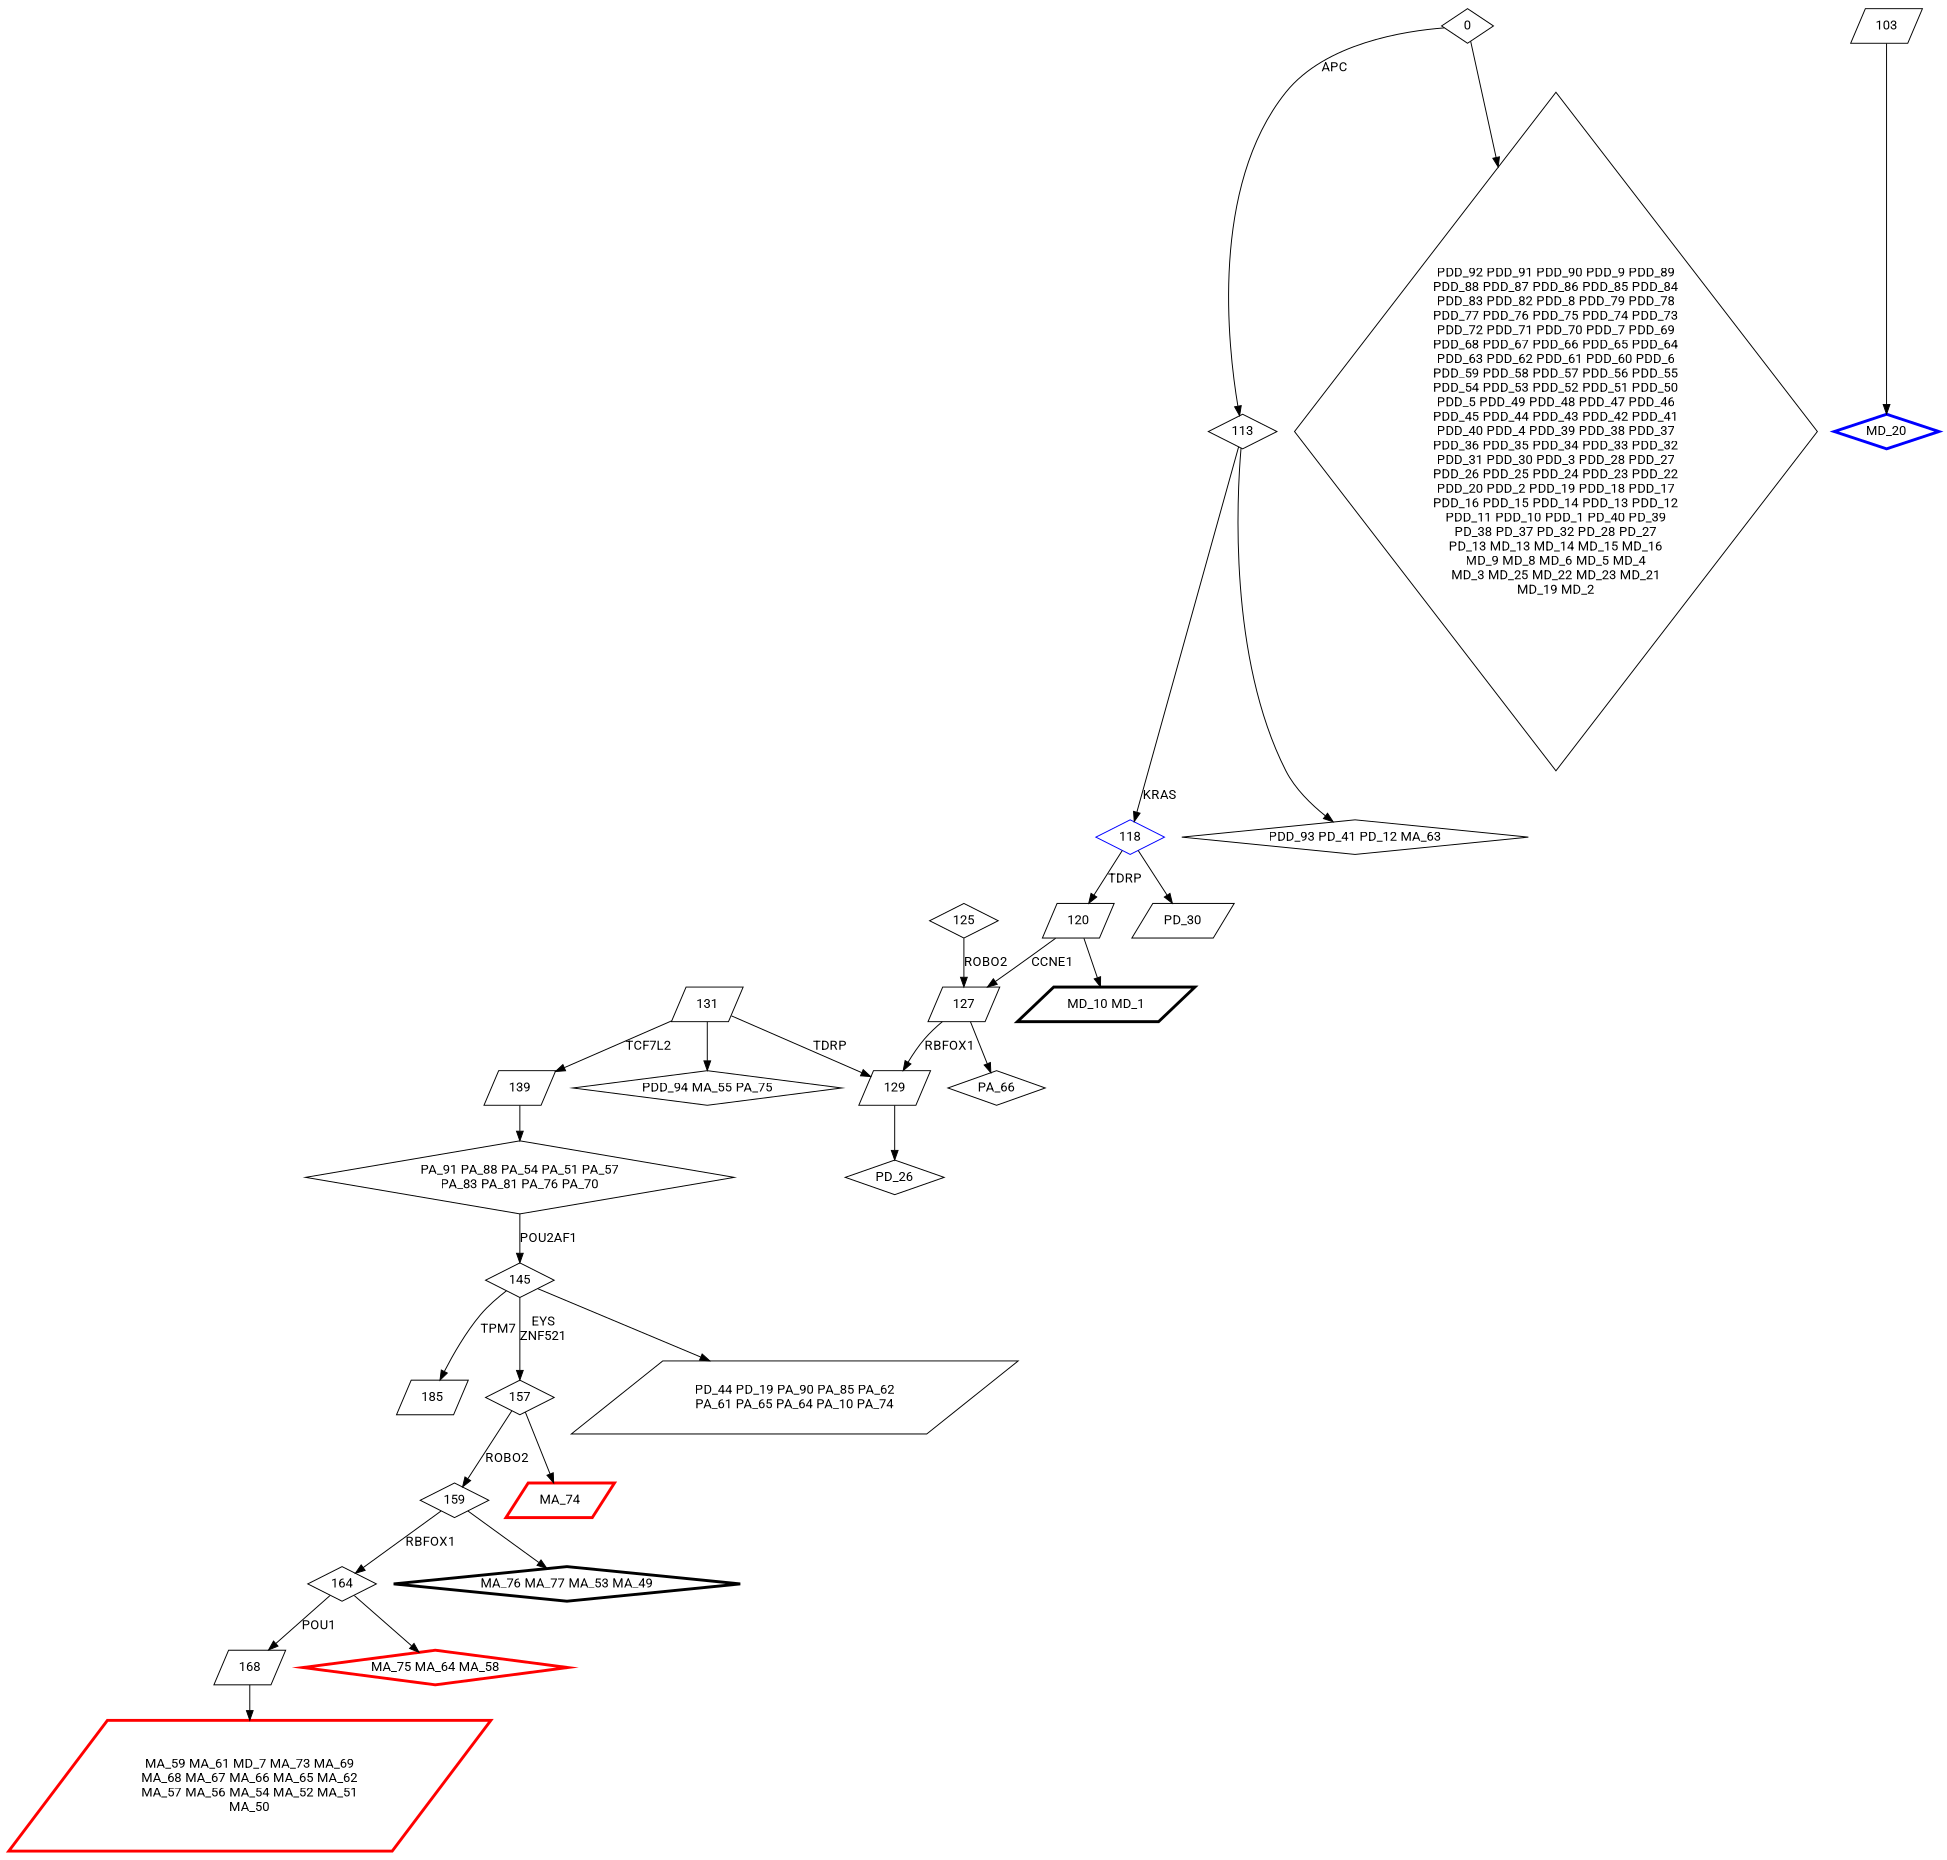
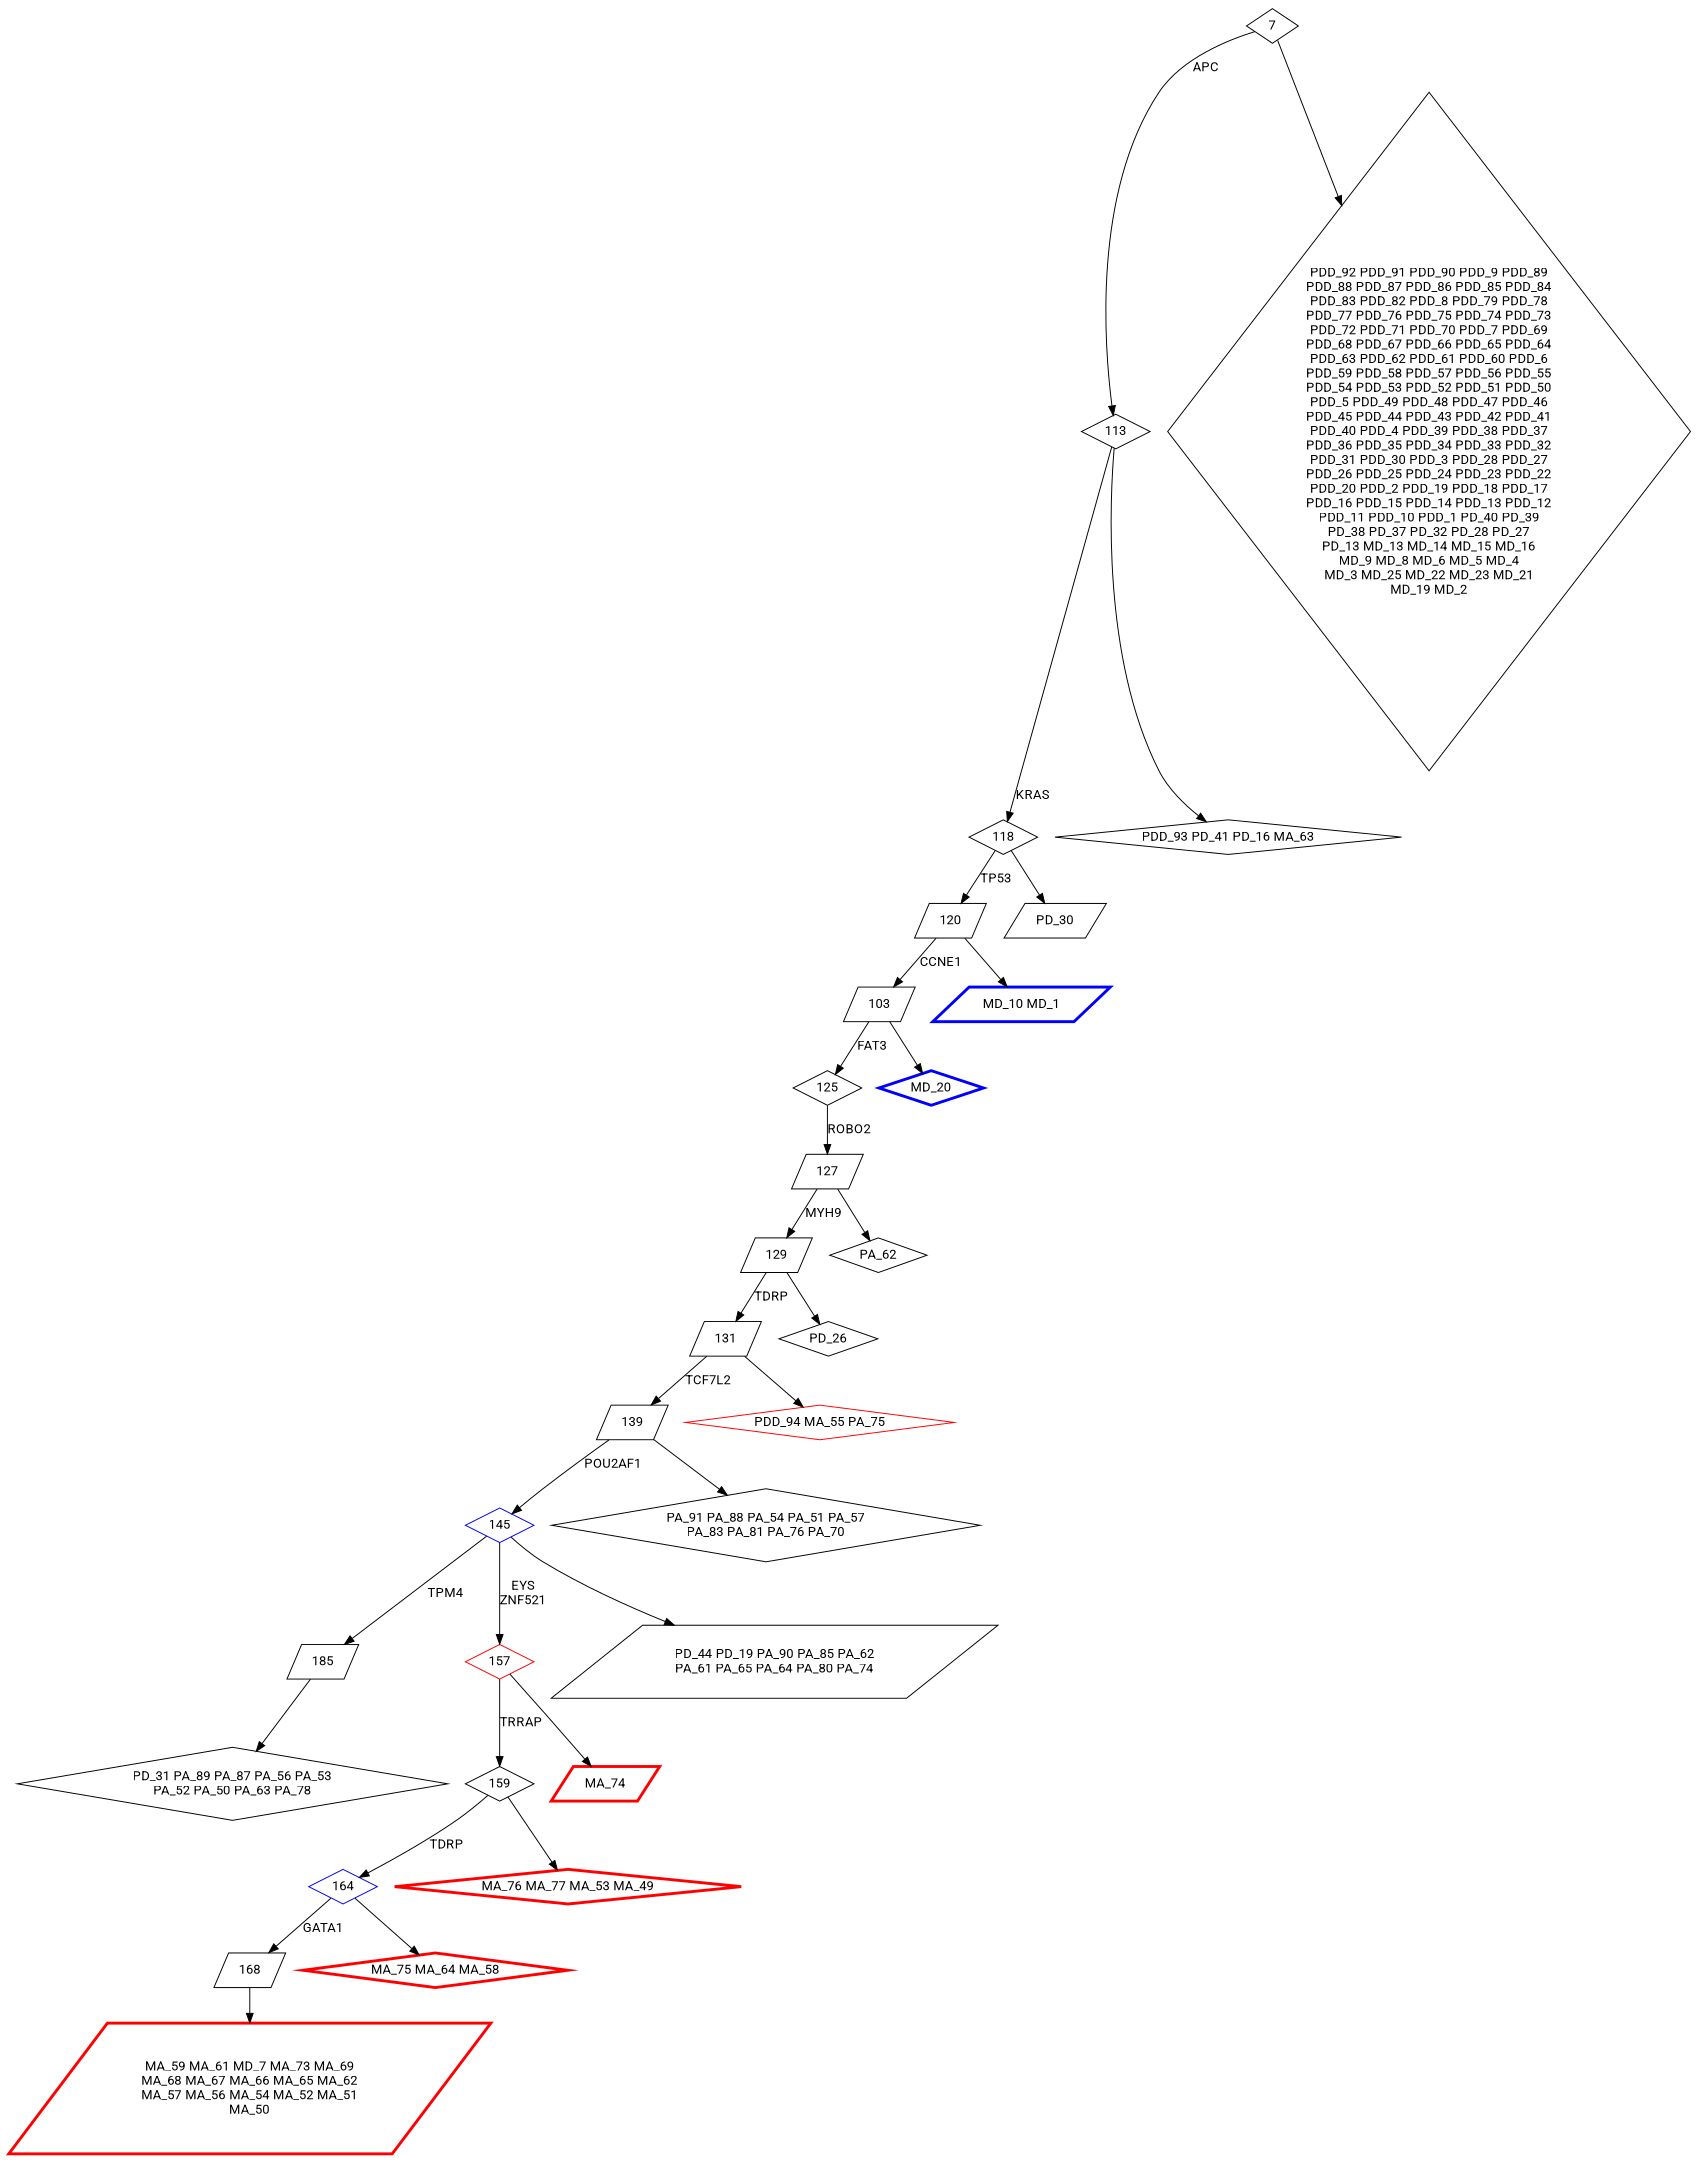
(1468, 26) -> (1272, 26)
(1130, 837) -> (1003, 837)
(1355, 837) -> (1228, 837)
(1125, 879) -> (996, 879)
(1026, 960) -> (918, 959)
(1106, 1004) -> (1022, 1004)
(797, 1044) -> (754, 1293)
none -> (855, 1044)
(949, 1046) -> (824, 1213)
(707, 1088) -> (820, 1422)
(997, 1088) -> (878, 1255)
(520, 1233) -> (564, 1473)
(520, 1280) -> (500, 1525)
(498, 1329) -> (445, 1594)
(520, 1397) -> (500, 1662)
(795, 1397) -> (775, 1662)
(507, 1458) -> (521, 1723)
(430, 1542) -> (447, 1845)
(342, 1584) -> (343, 1887)
(567, 1584) -> (568, 1887)
(319, 1626) -> (323, 1928)
none -> (232, 1784)
